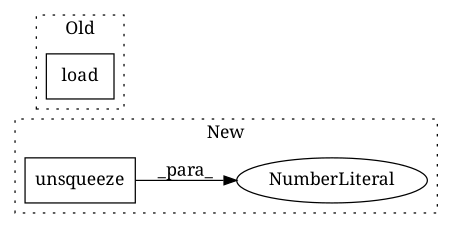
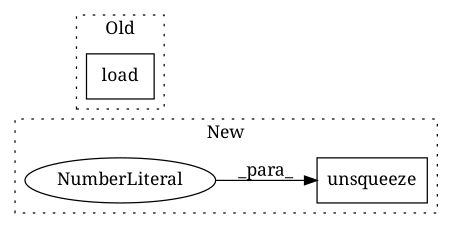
(180, 180) -> (260, 180)
